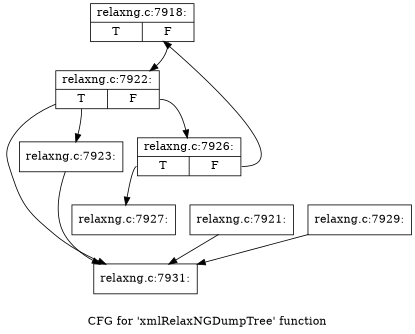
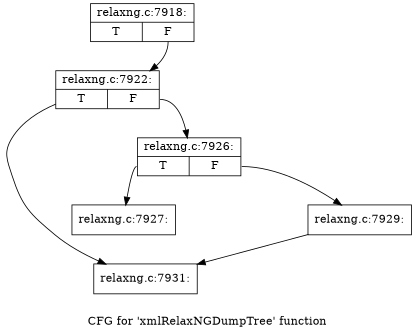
(230, 105) -> (291, 177)
(71, 157) -> none
(242, 220) -> none
